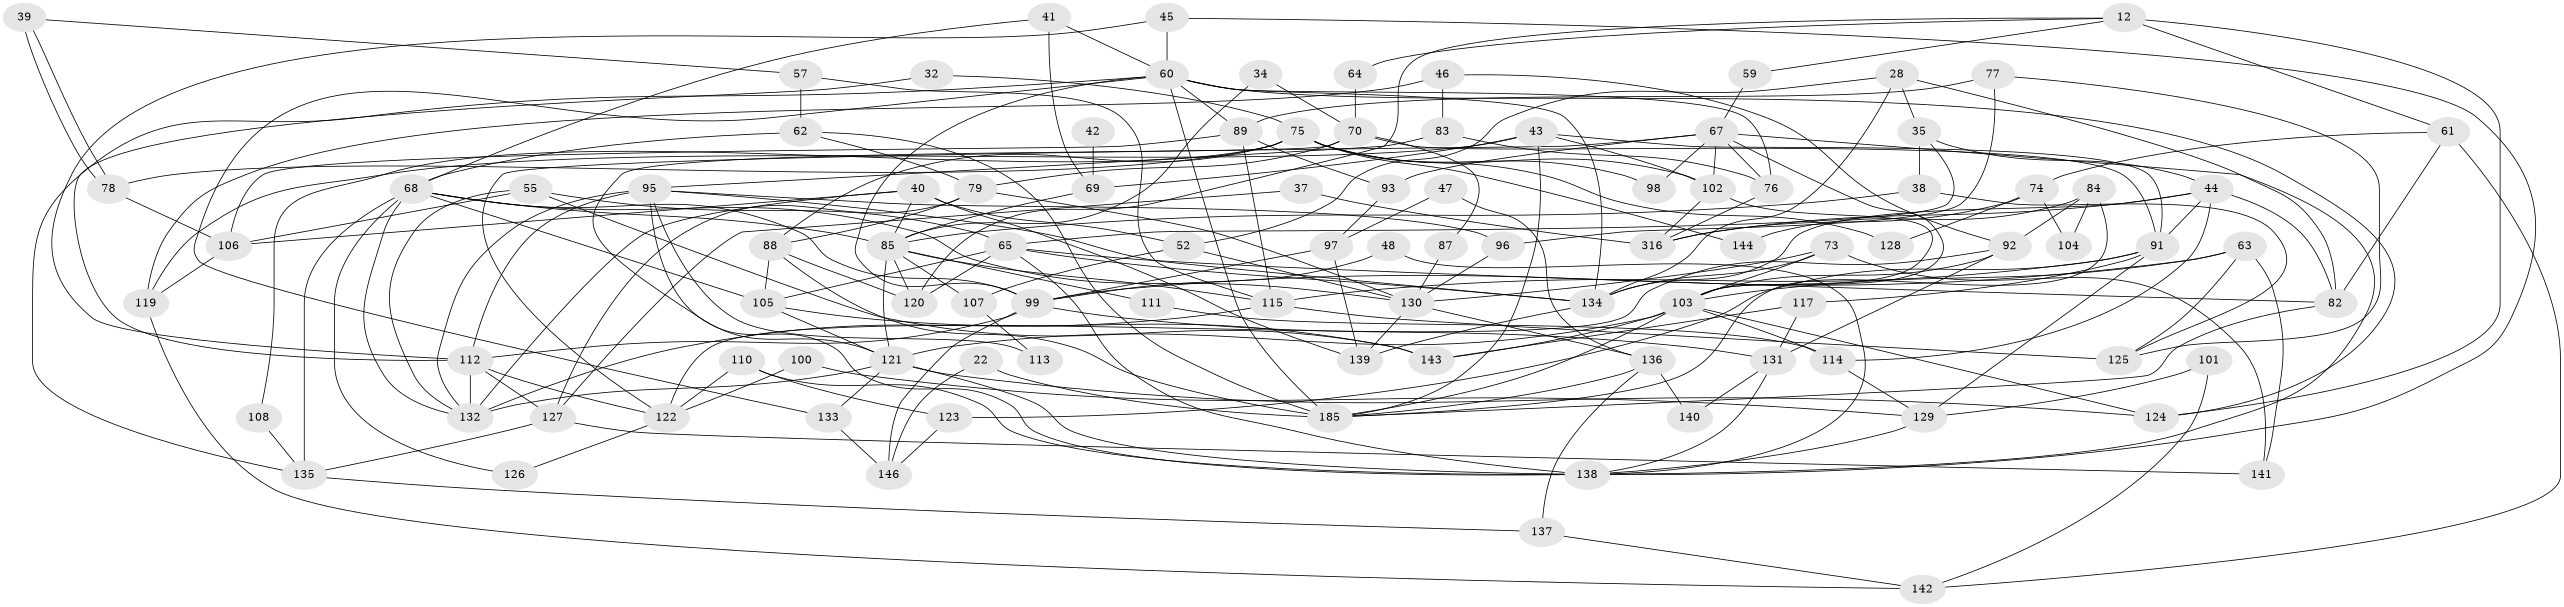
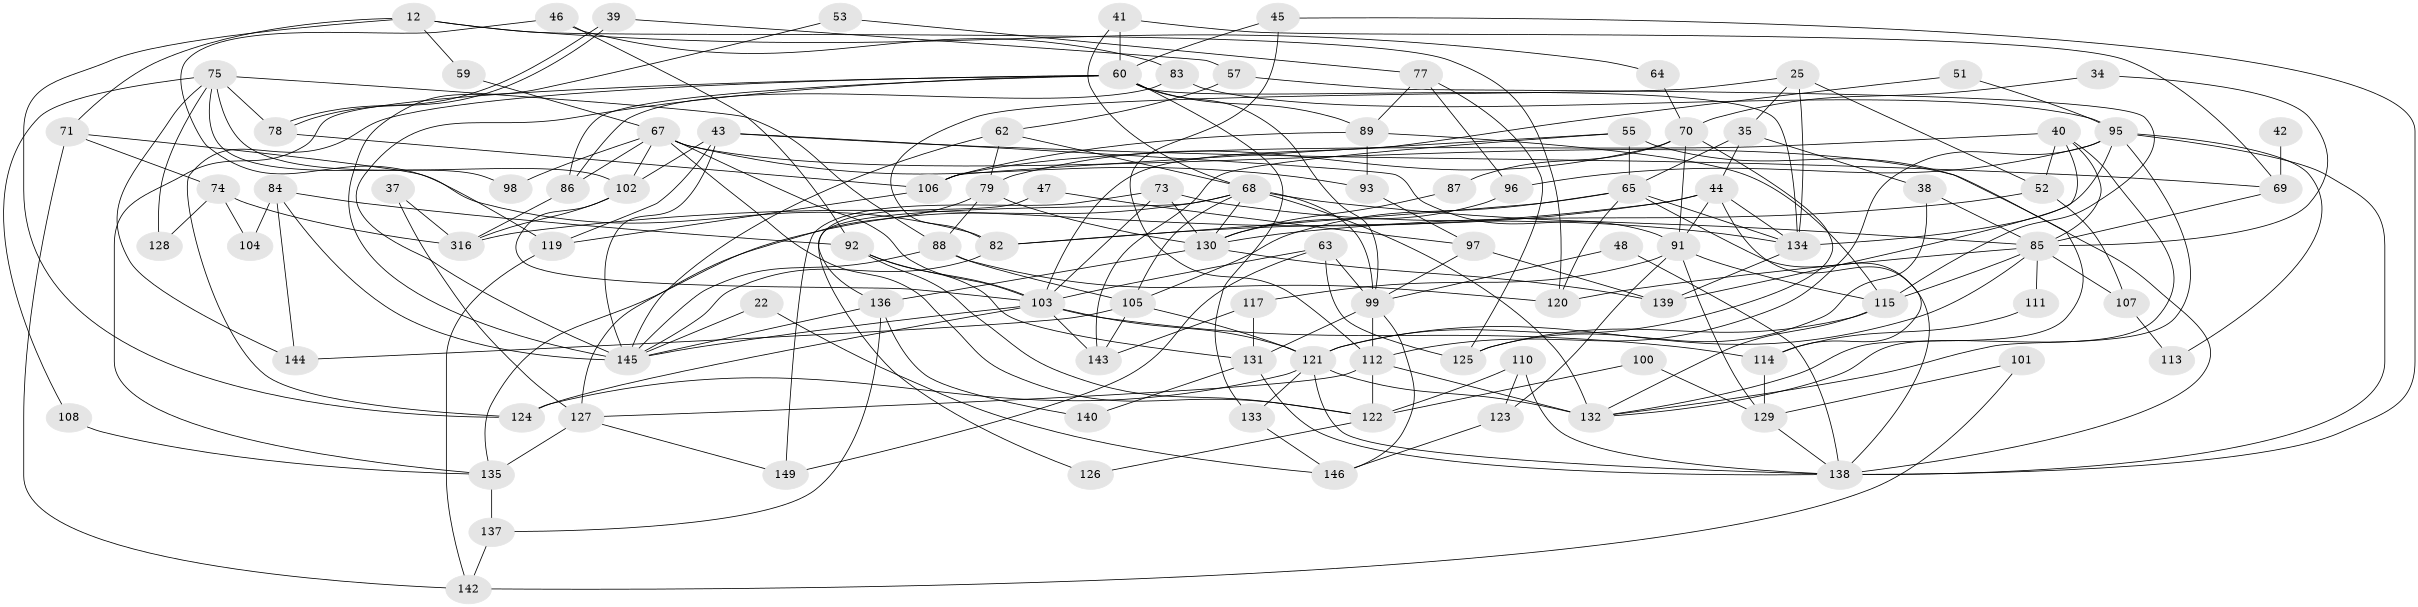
none -> (840, 17)
(932, 75) -> none
(1897, 75) -> (1798, 75)
none -> (1961, 75)
(2448, 132) -> (67, 132)
(1772, 189) -> (568, 189)
none -> (835, 334)
(1330, 418) -> (627, 361)
(2262, 475) -> (786, 475)
